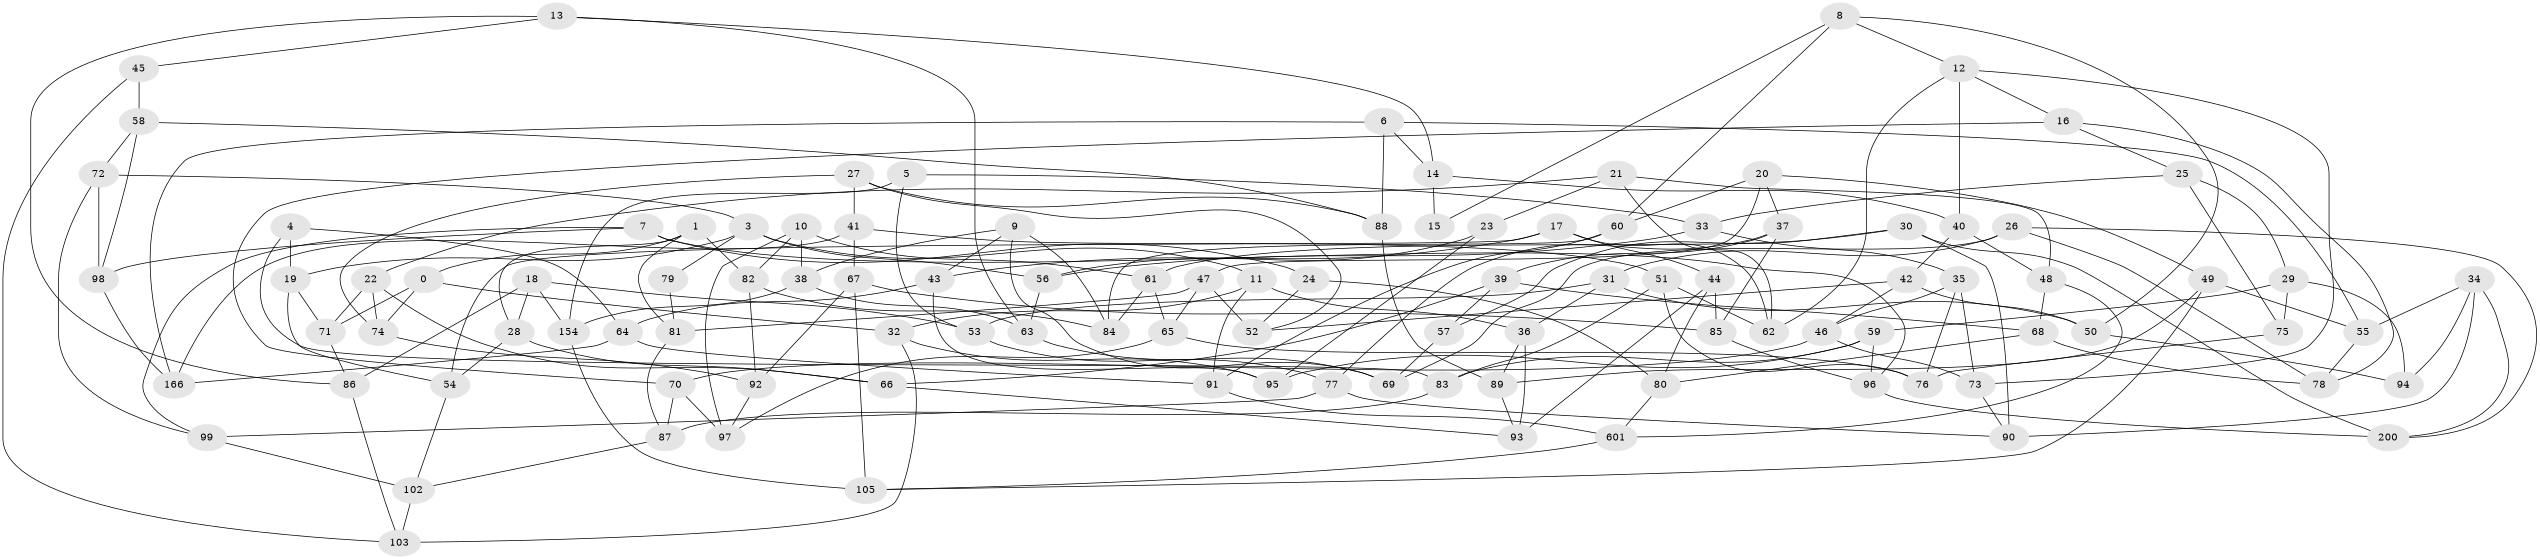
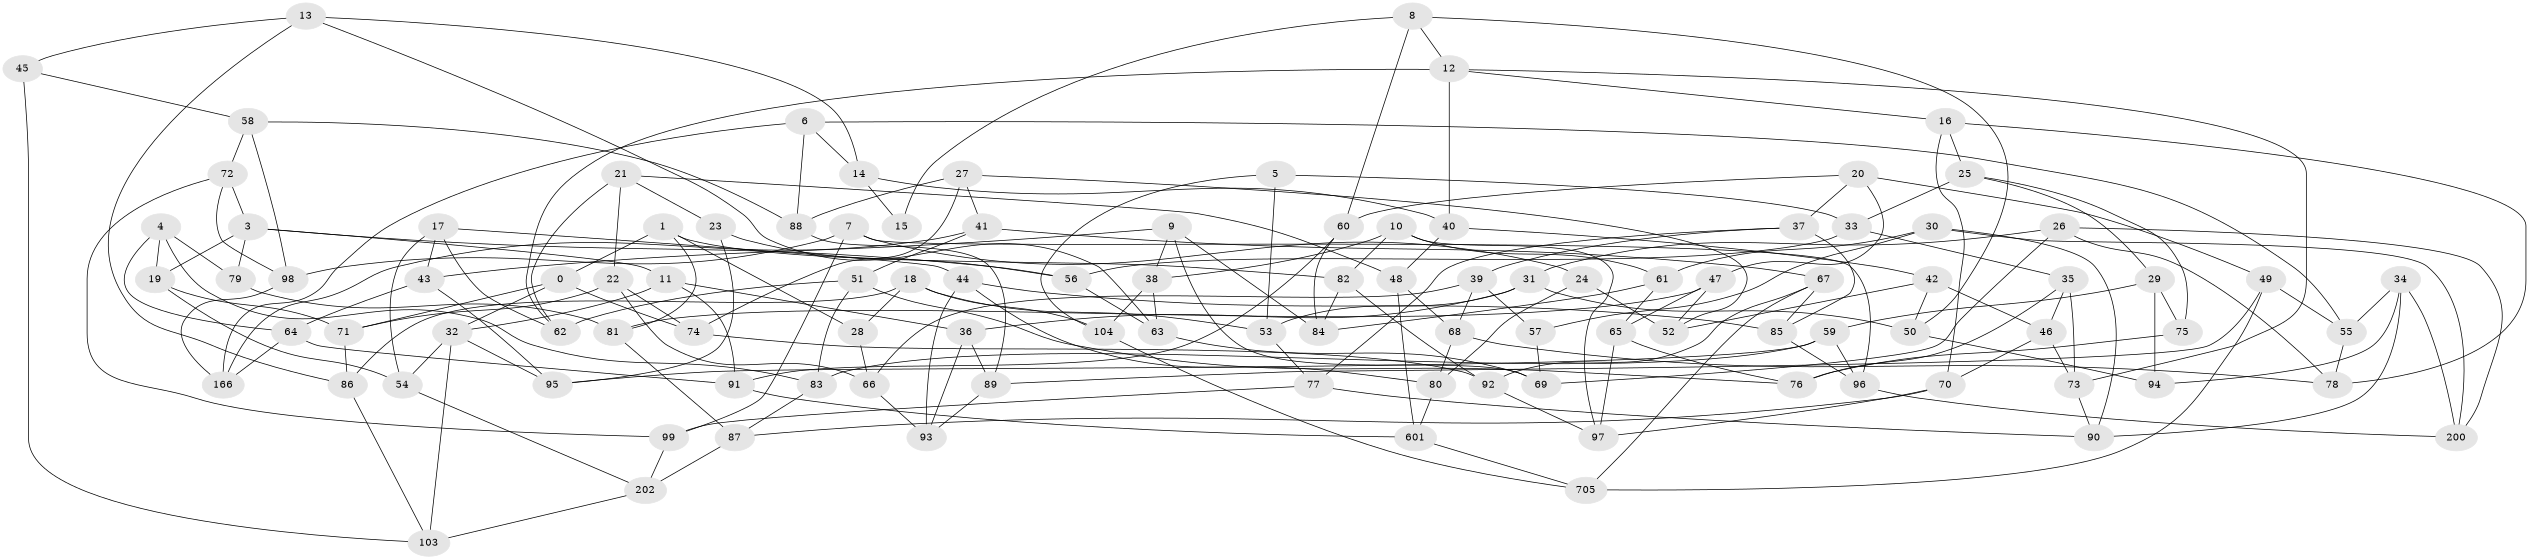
none -> (195, 251)
(569, 332) -> (1104, 332)
(475, 364) -> (425, 362)
(414, 490) -> (646, 490)
(866, 490) -> (1586, 490)
